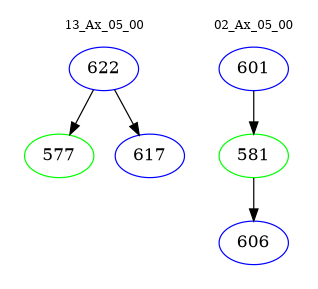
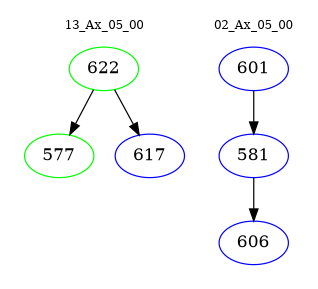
(104, 69) -> (104, 69)
(254, 156) -> (254, 156)
